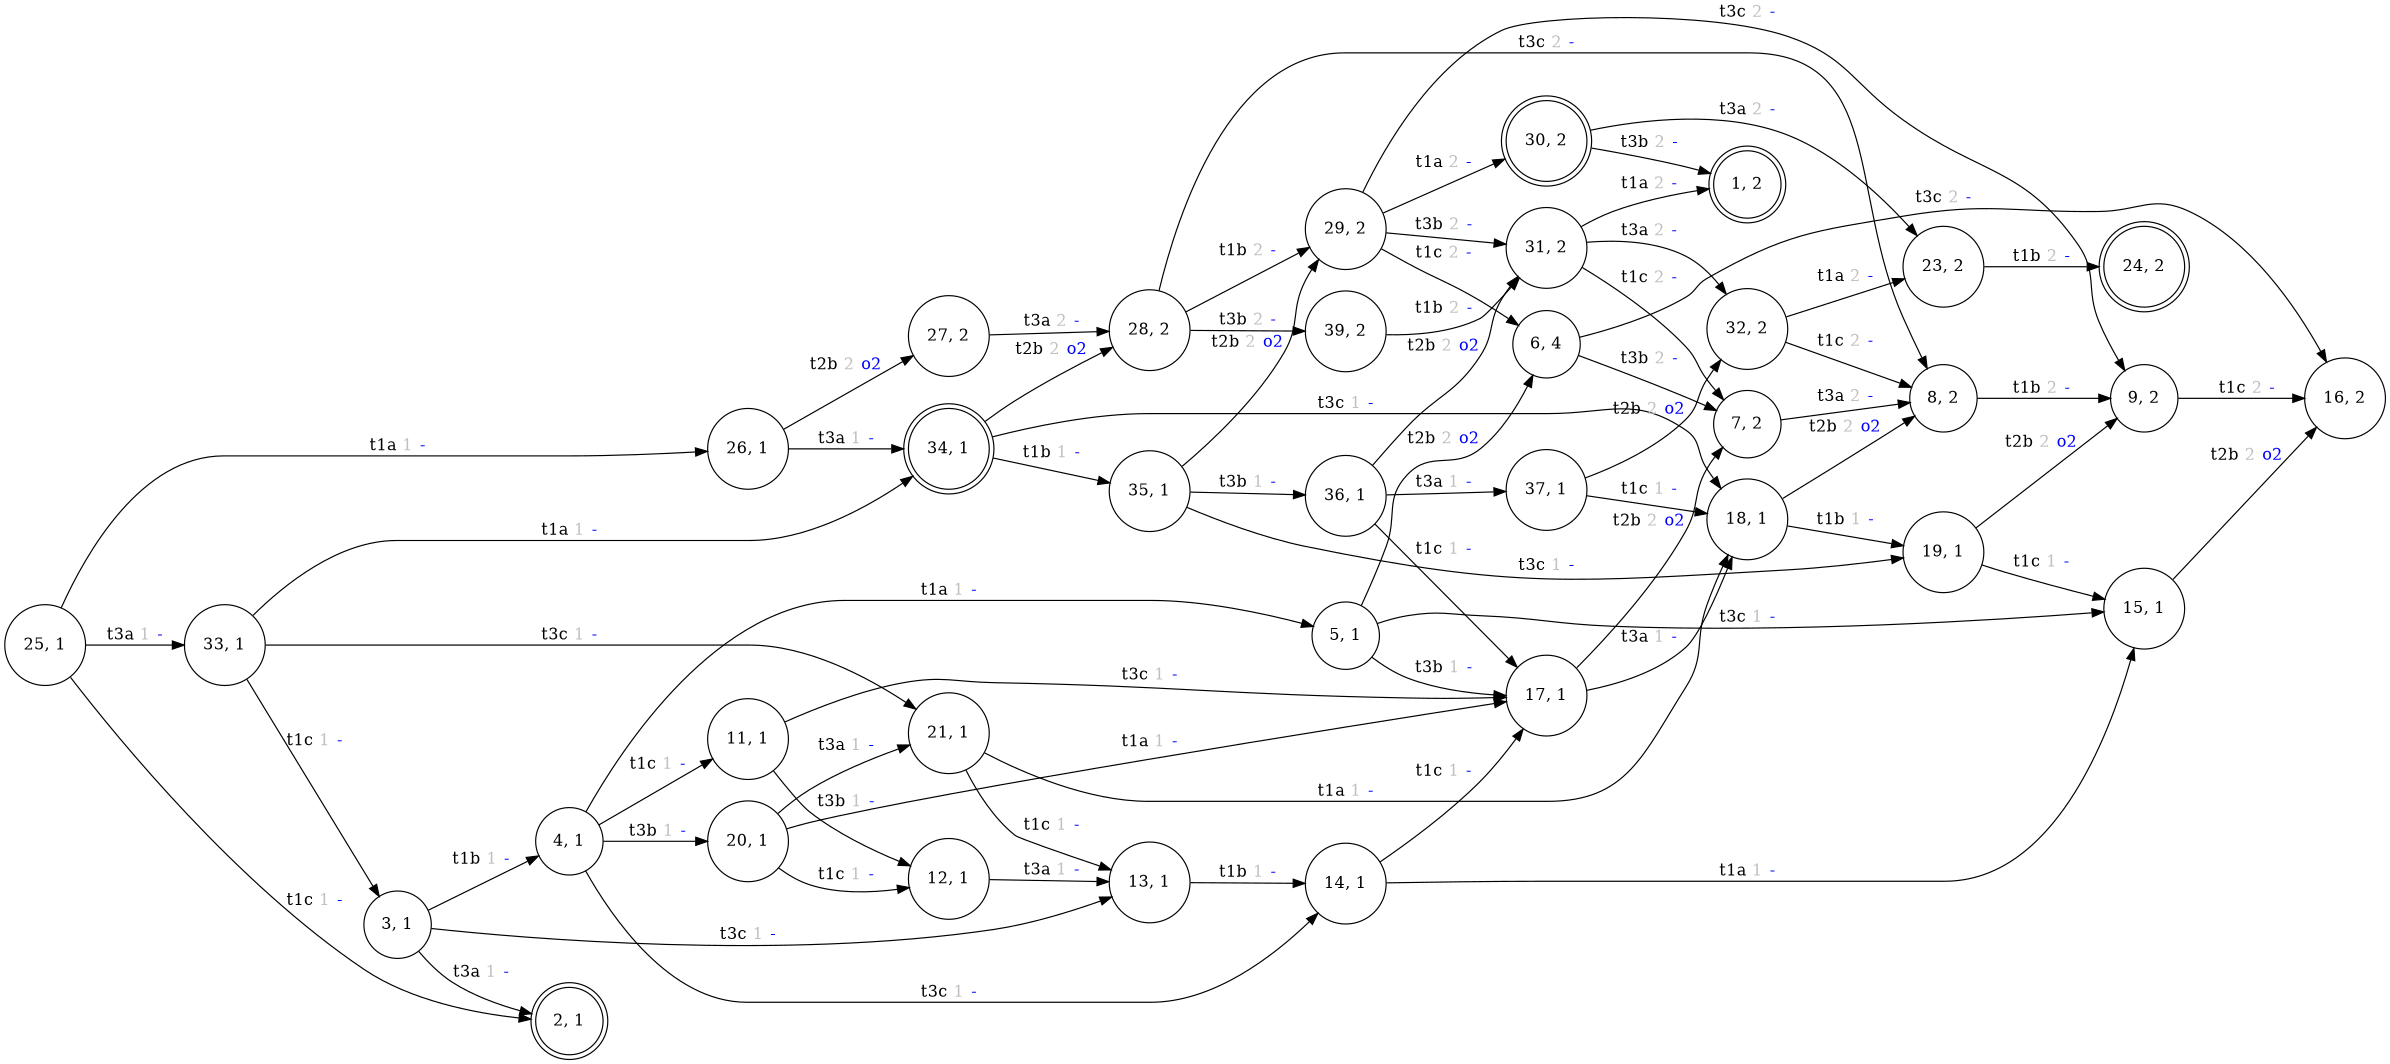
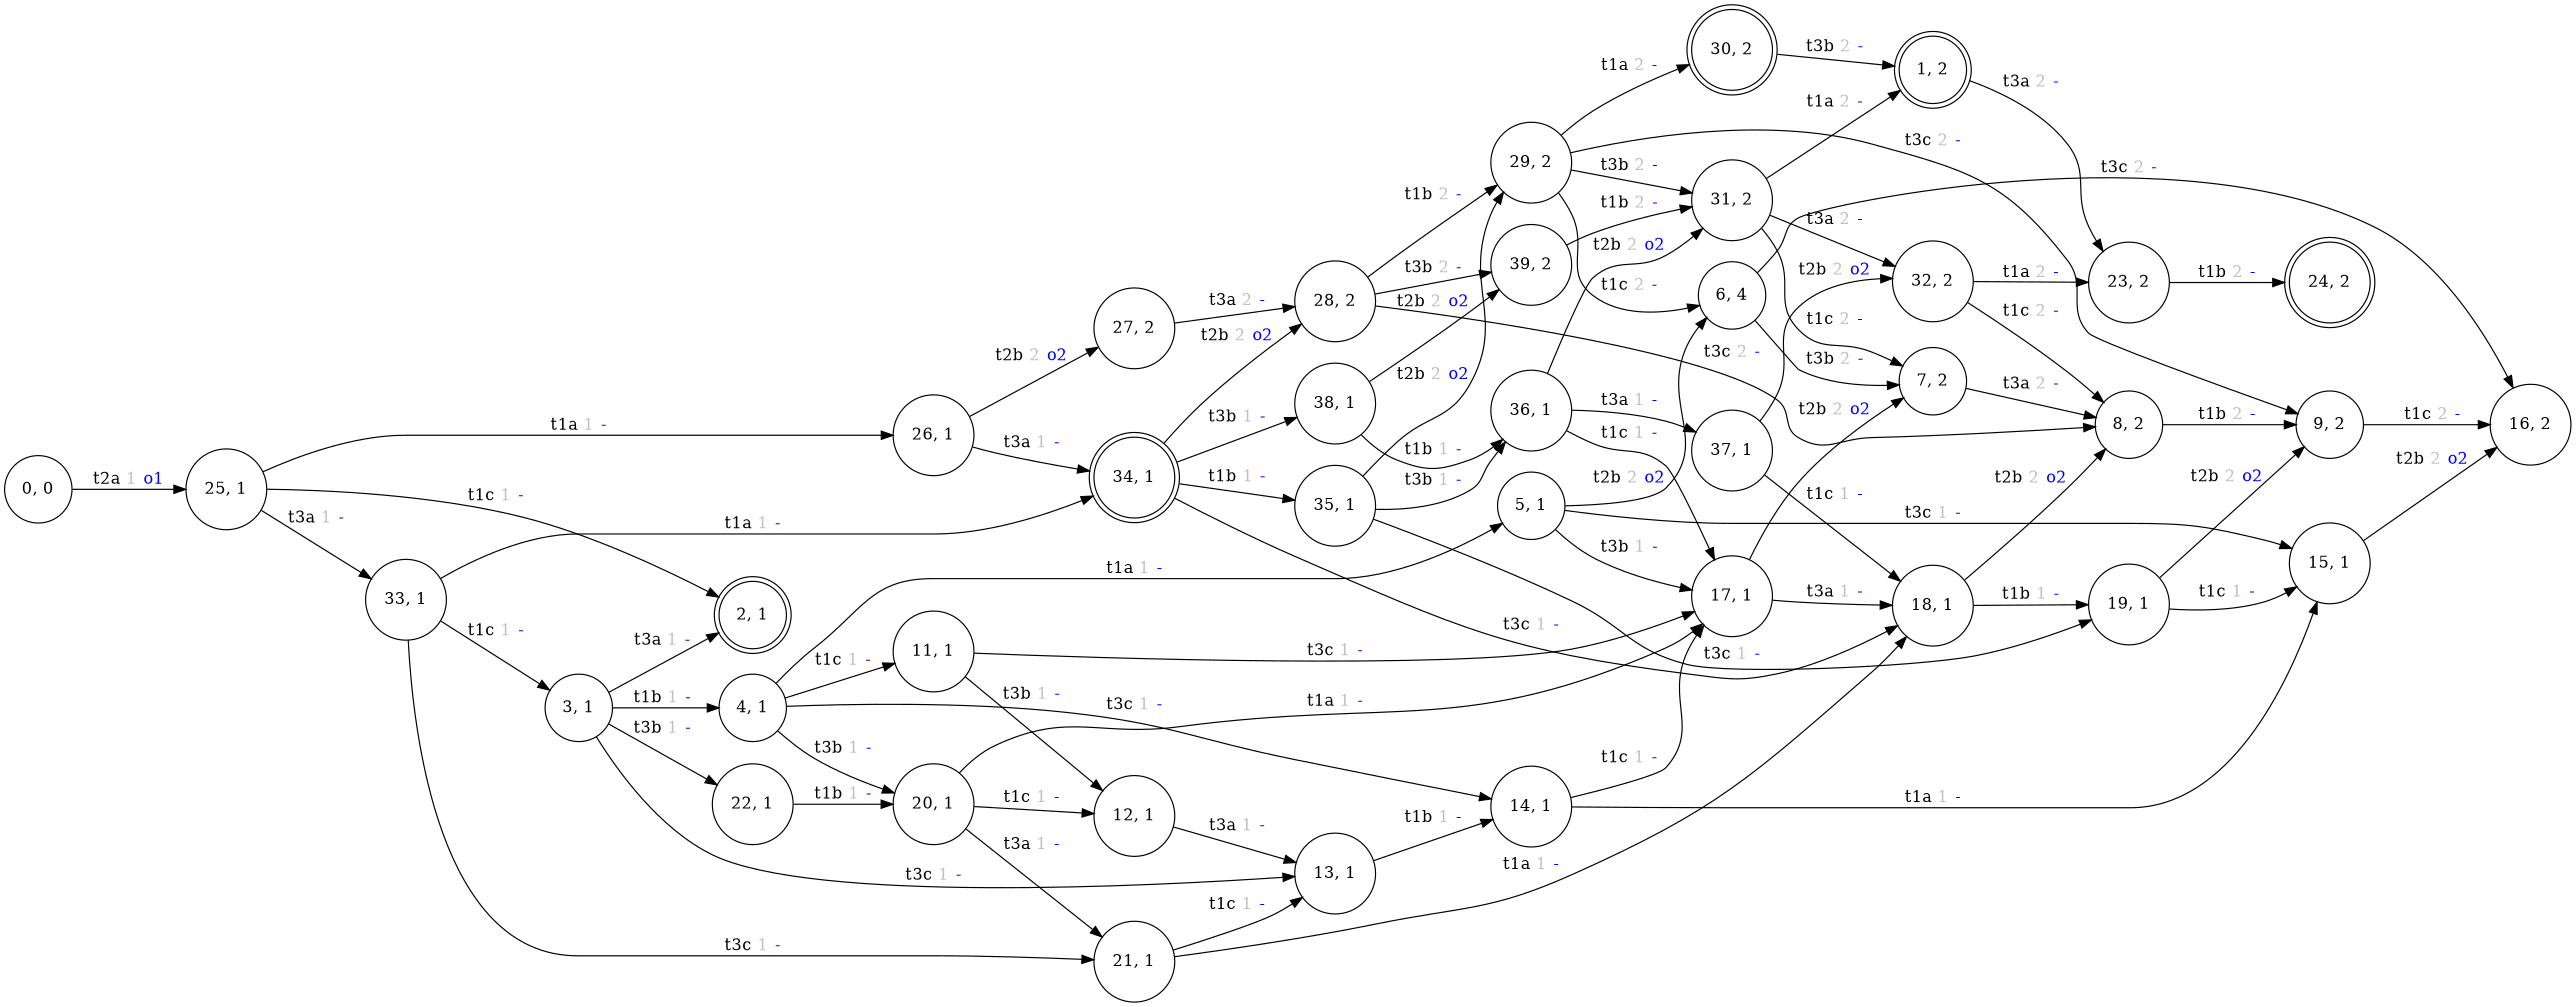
(1766, 128) -> (2063, 139)
none -> (1335, 404)
none -> (38, 489)
none -> (753, 804)
